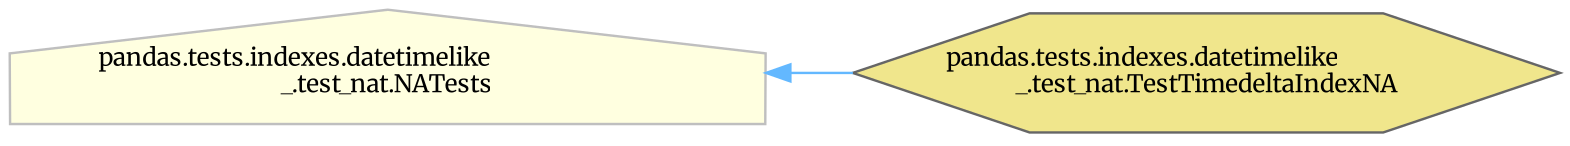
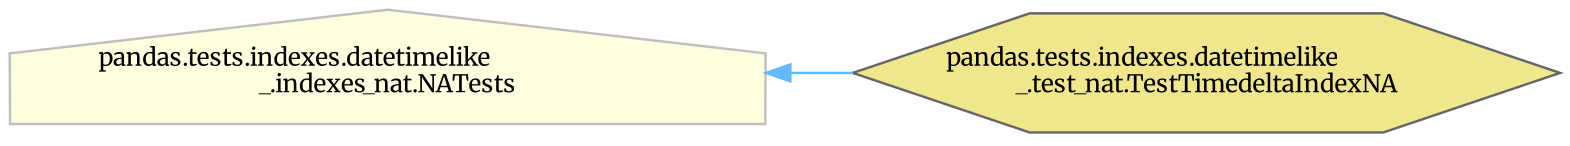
(388, 73) -> (388, 73)
